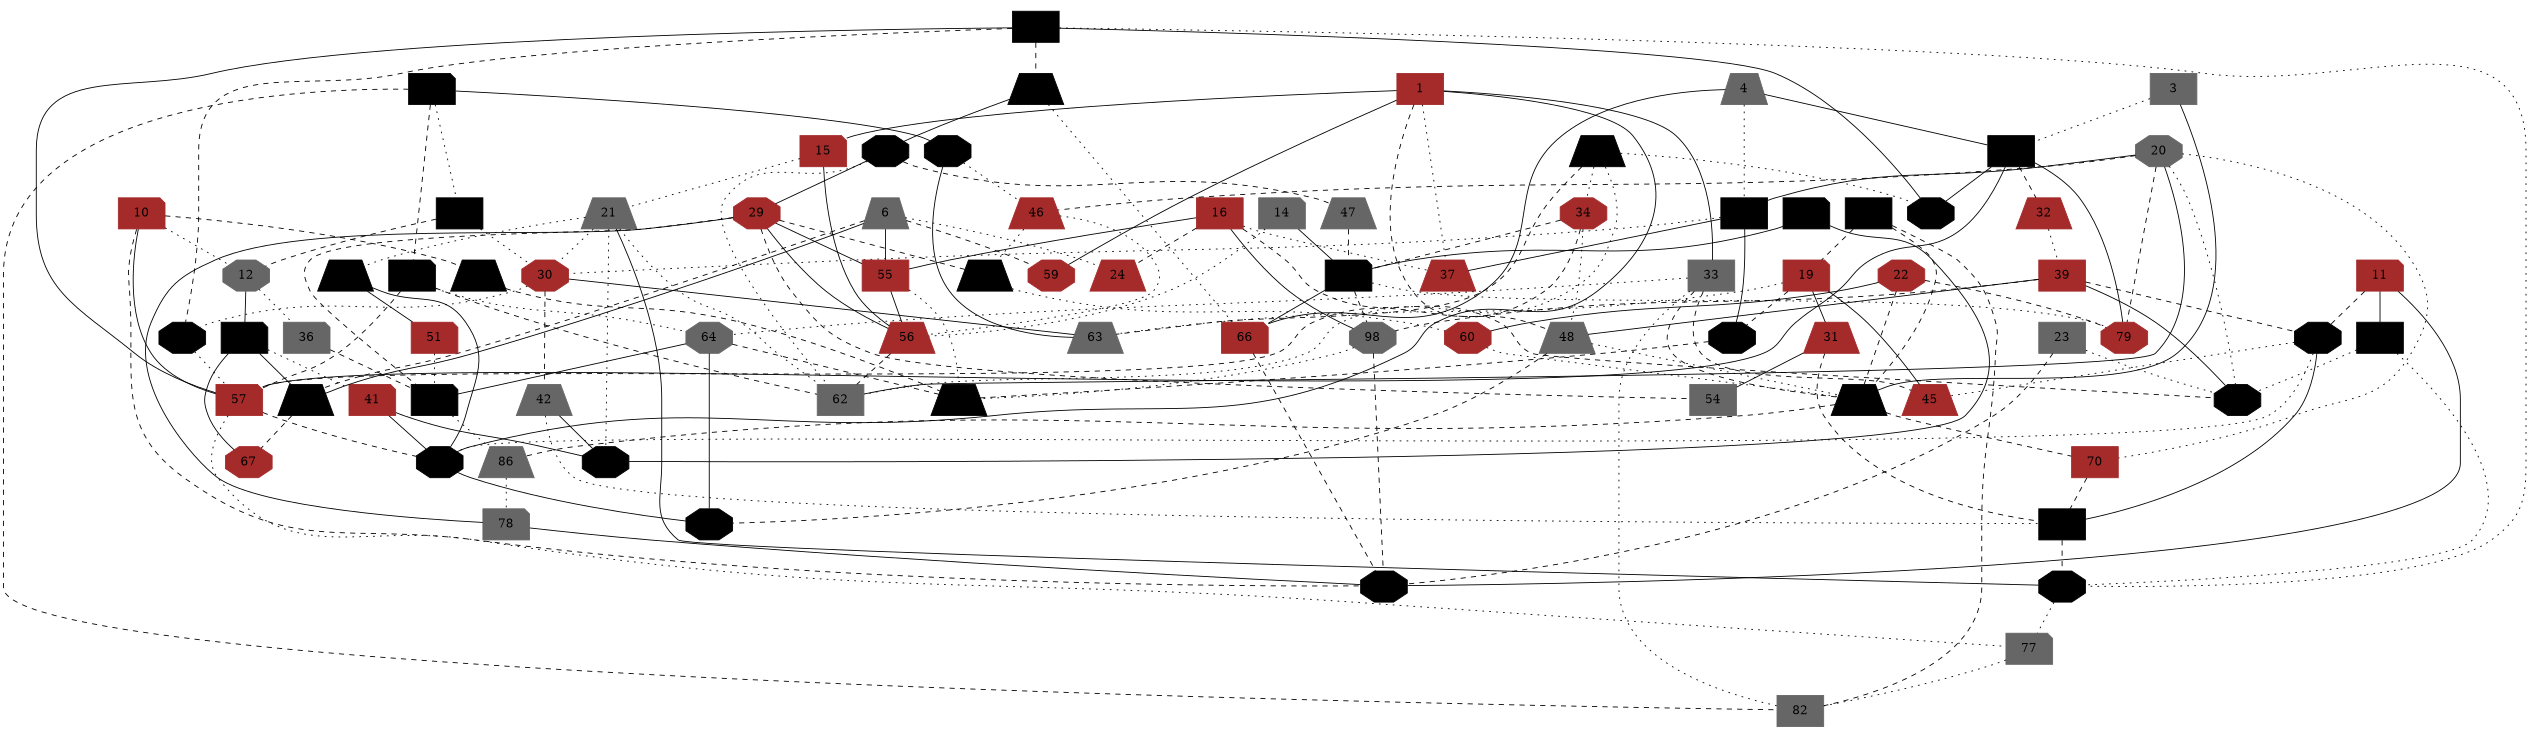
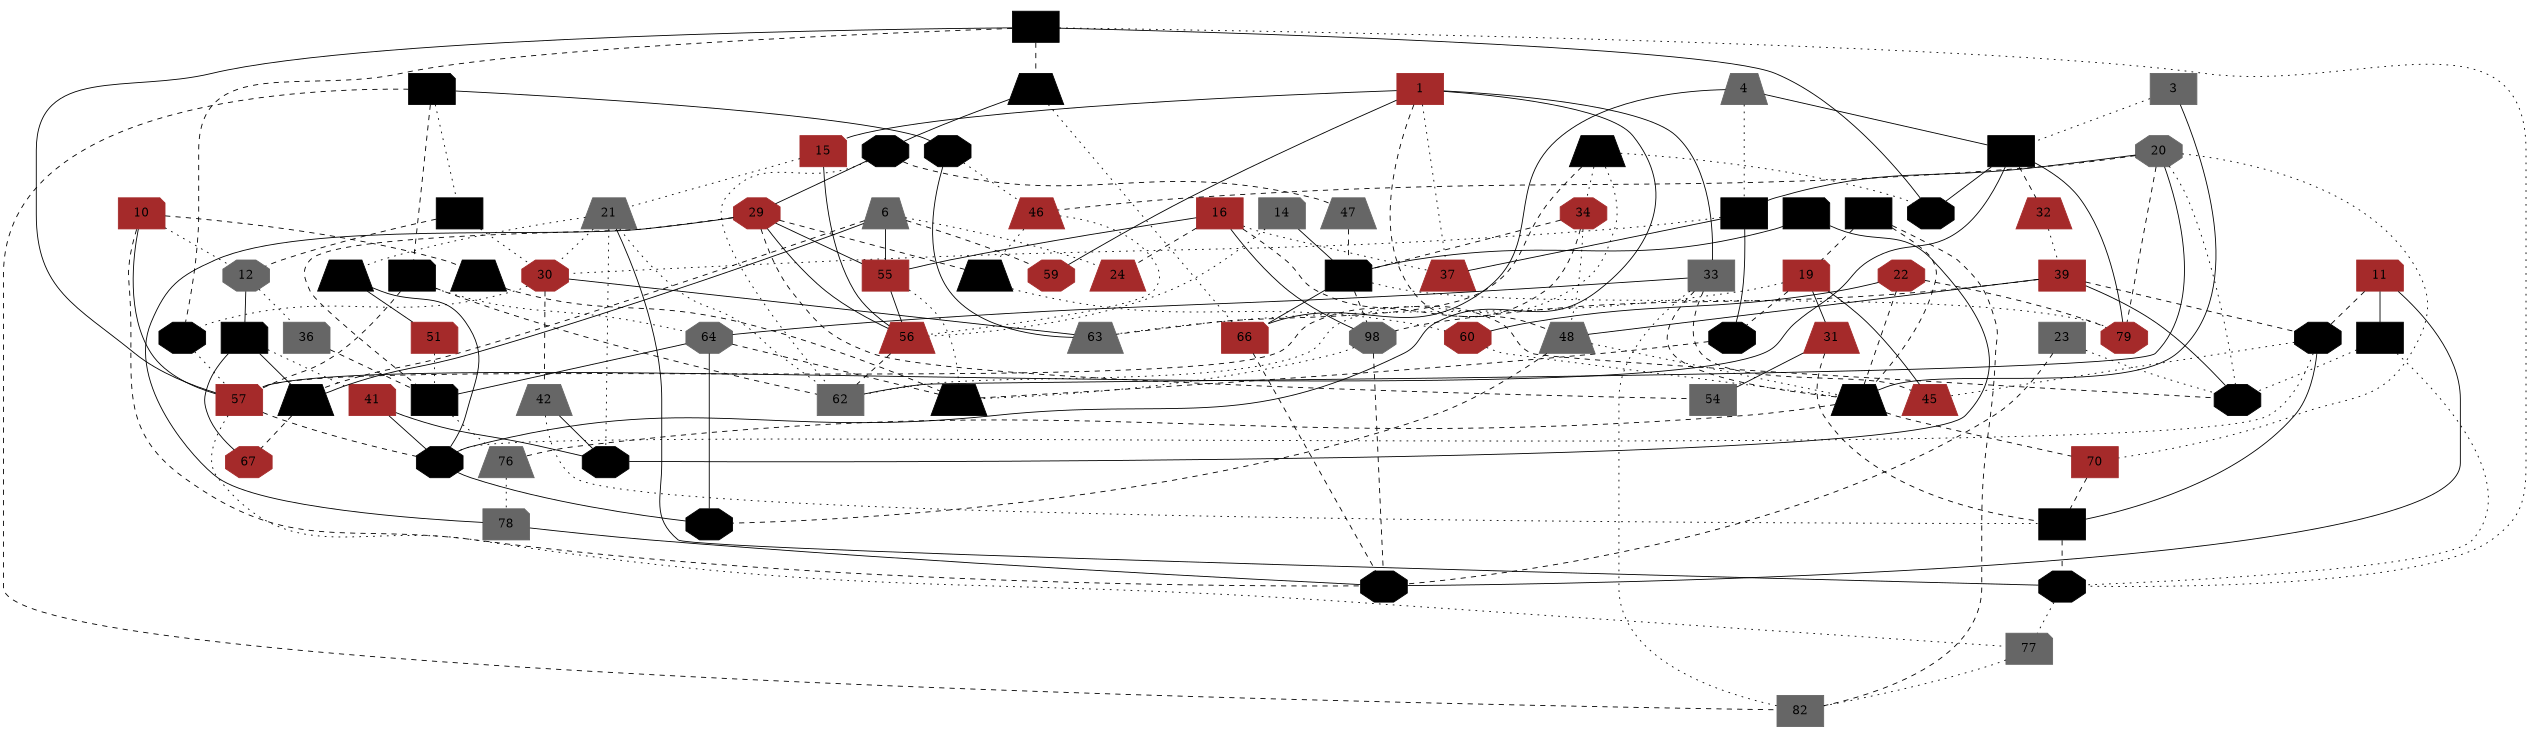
(1210, 304) -> (1210, 304)
(506, 462) -> (506, 462)
